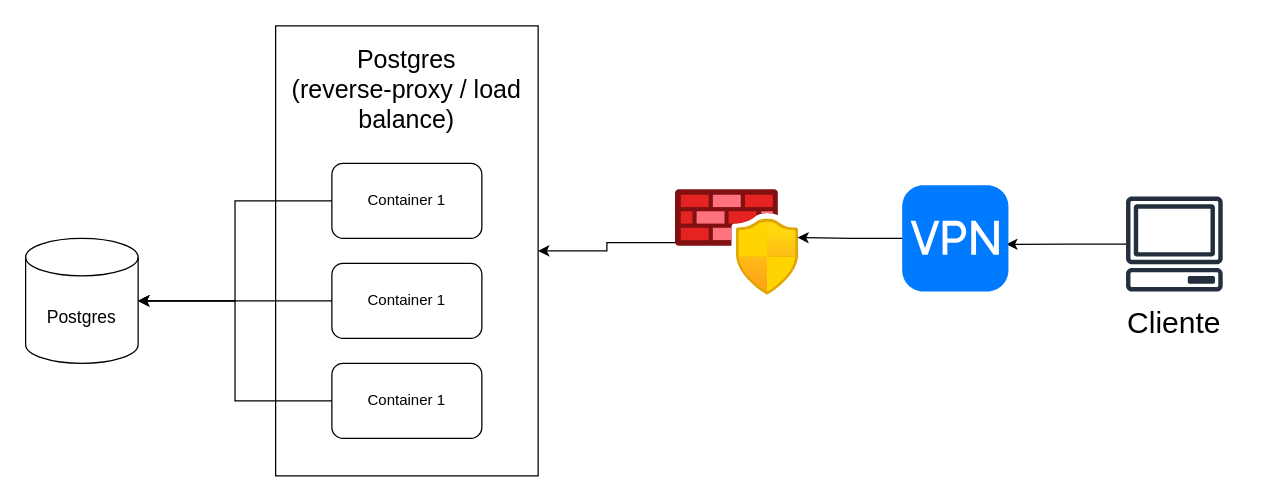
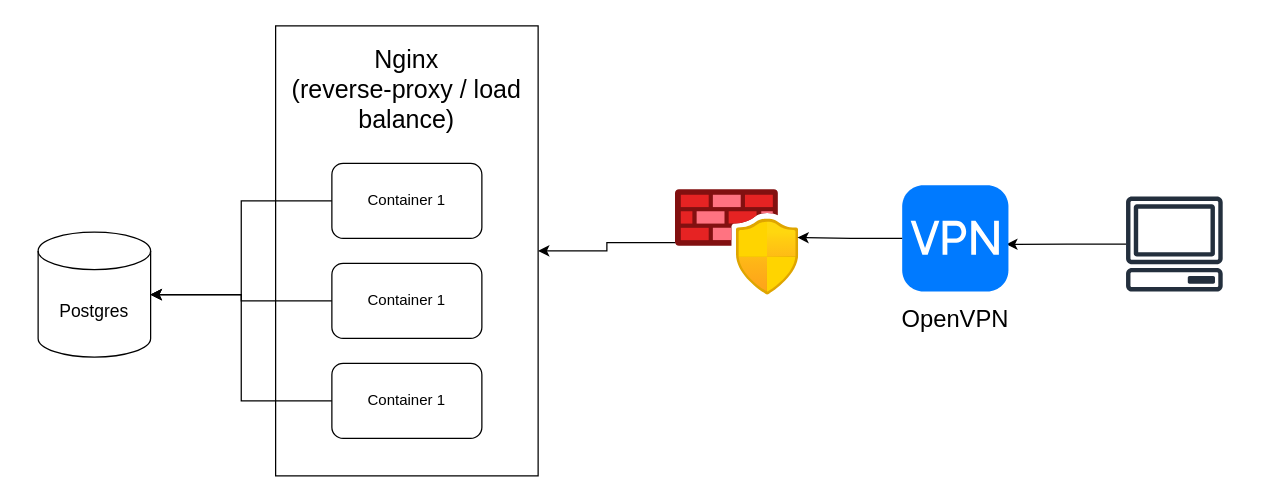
(407, 88) -> (407, 88)
(82, 301) -> (94, 294)
none -> (955, 319)
(1174, 323) -> none
